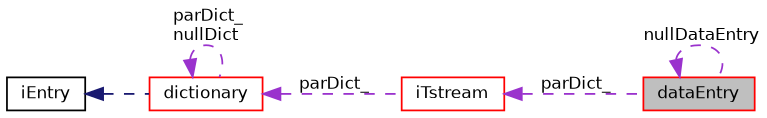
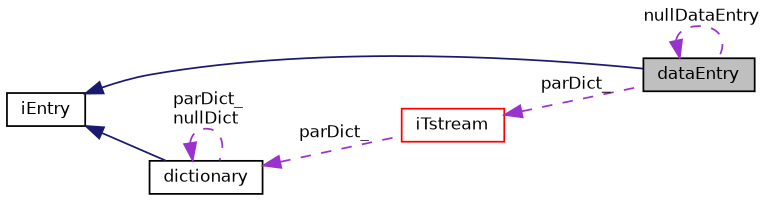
none -> (371, 56)
(126, 94) -> (134, 147)
(206, 94) -> (206, 177)
(699, 94) -> (699, 75)
